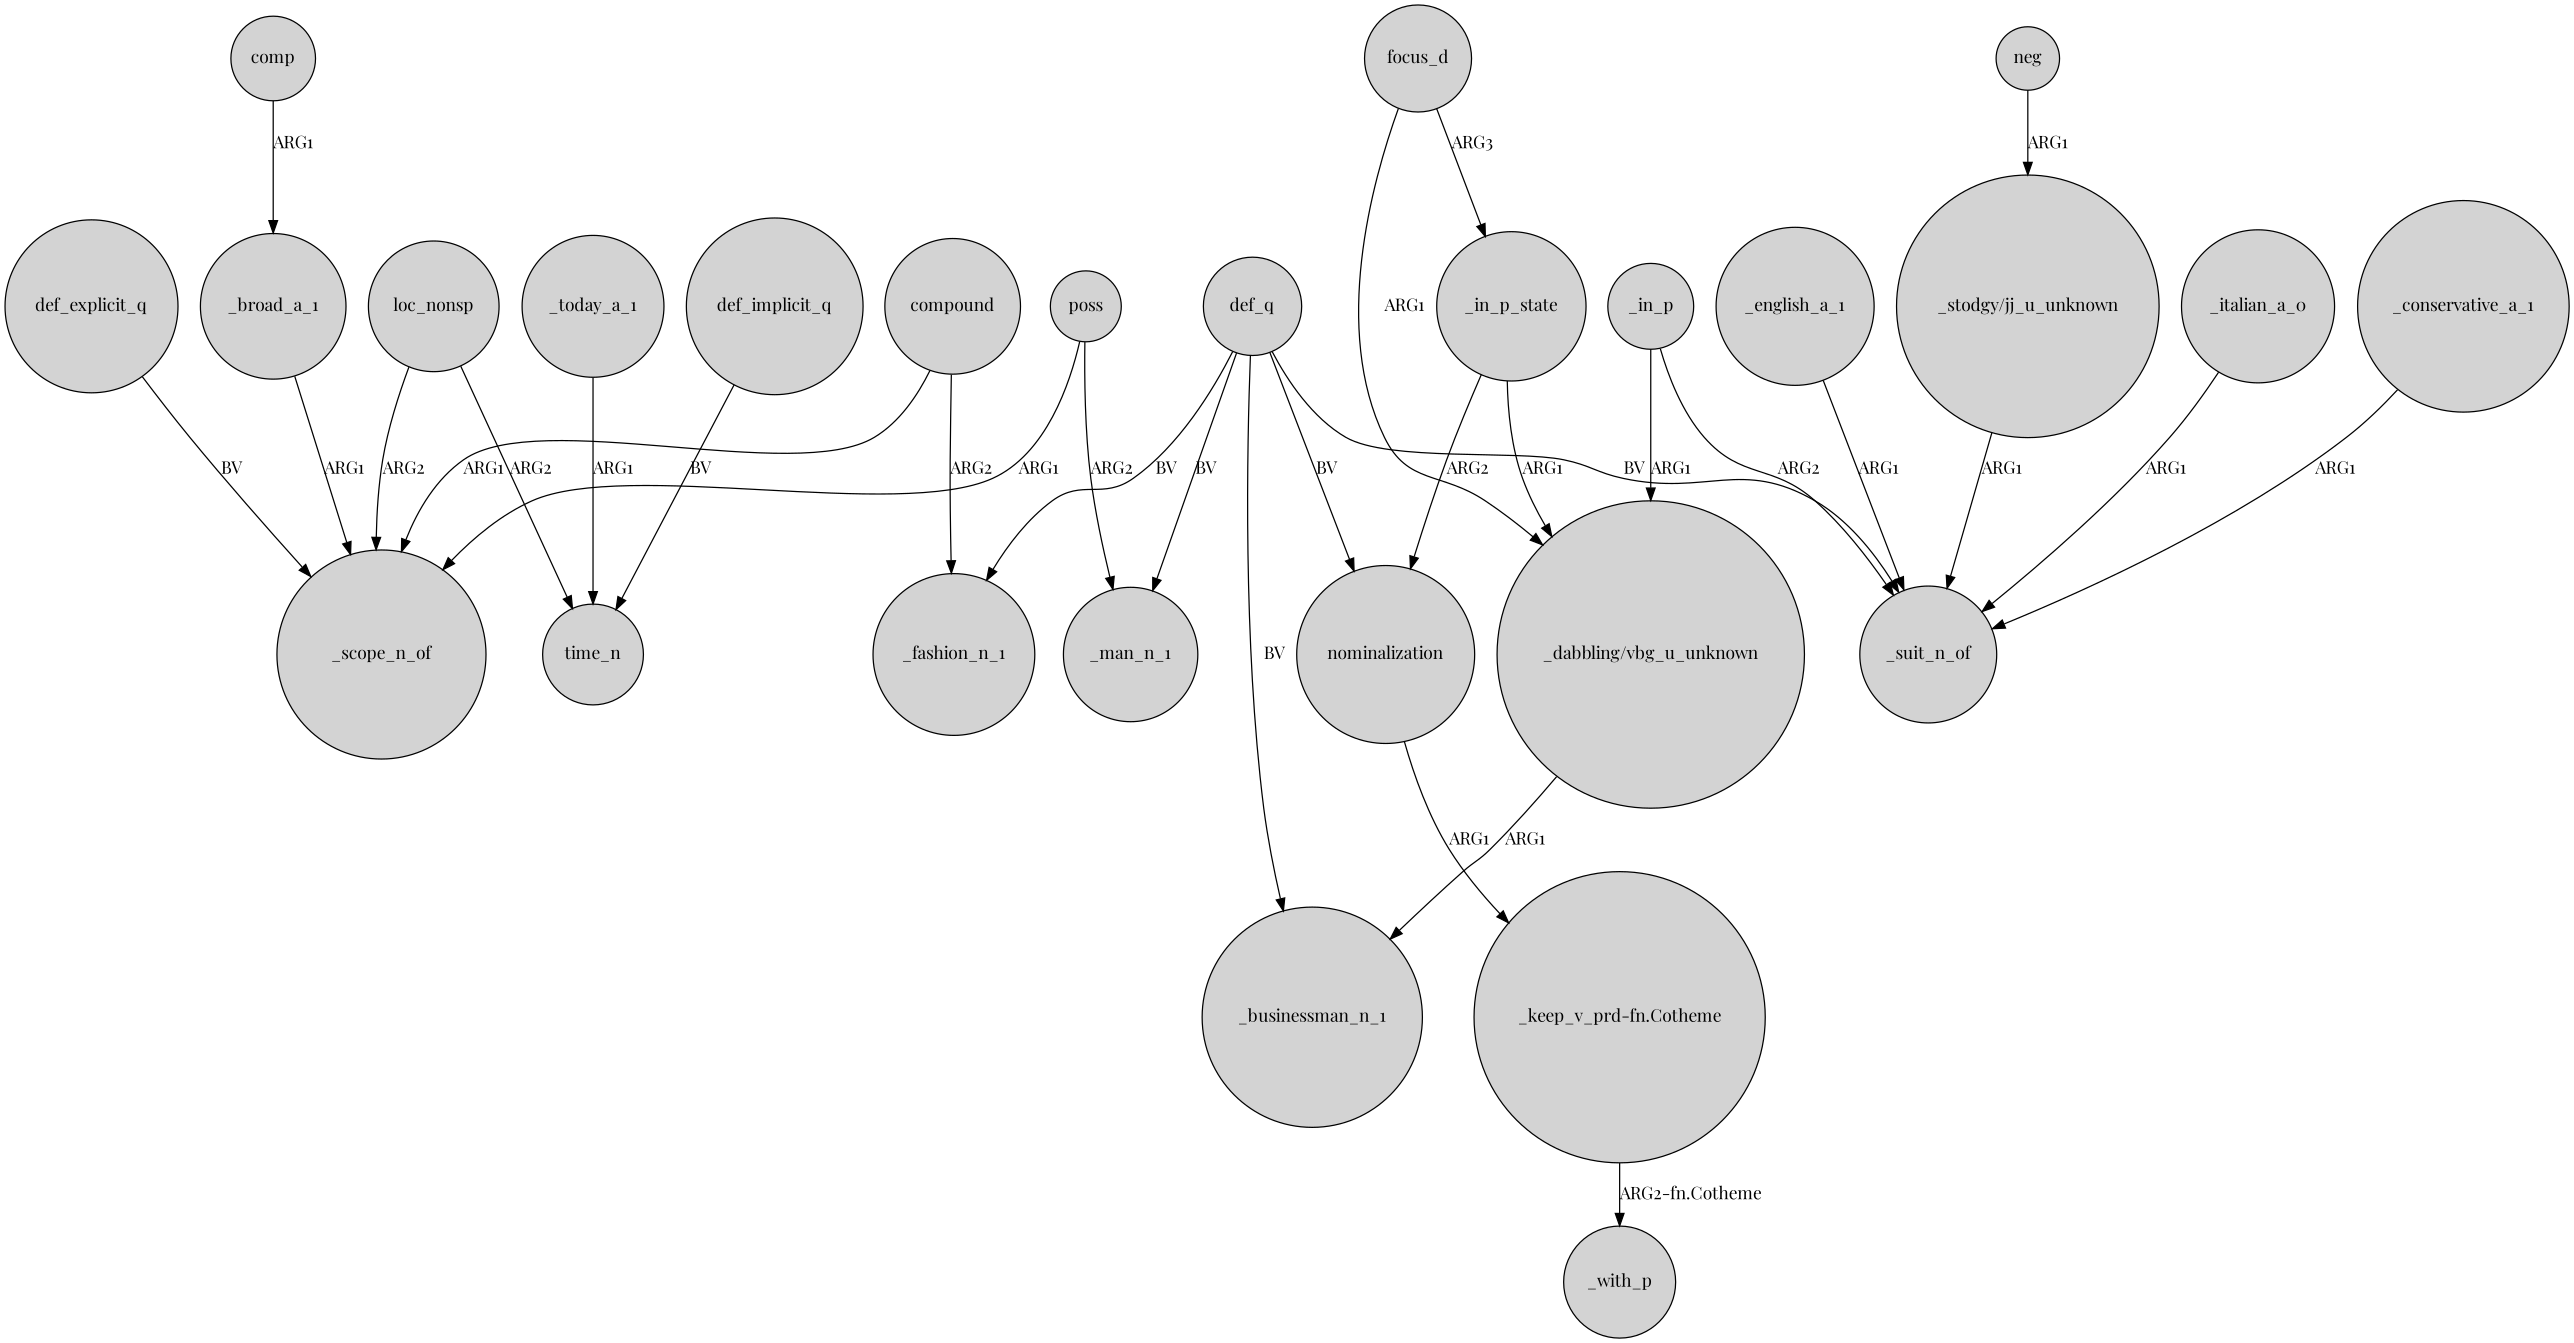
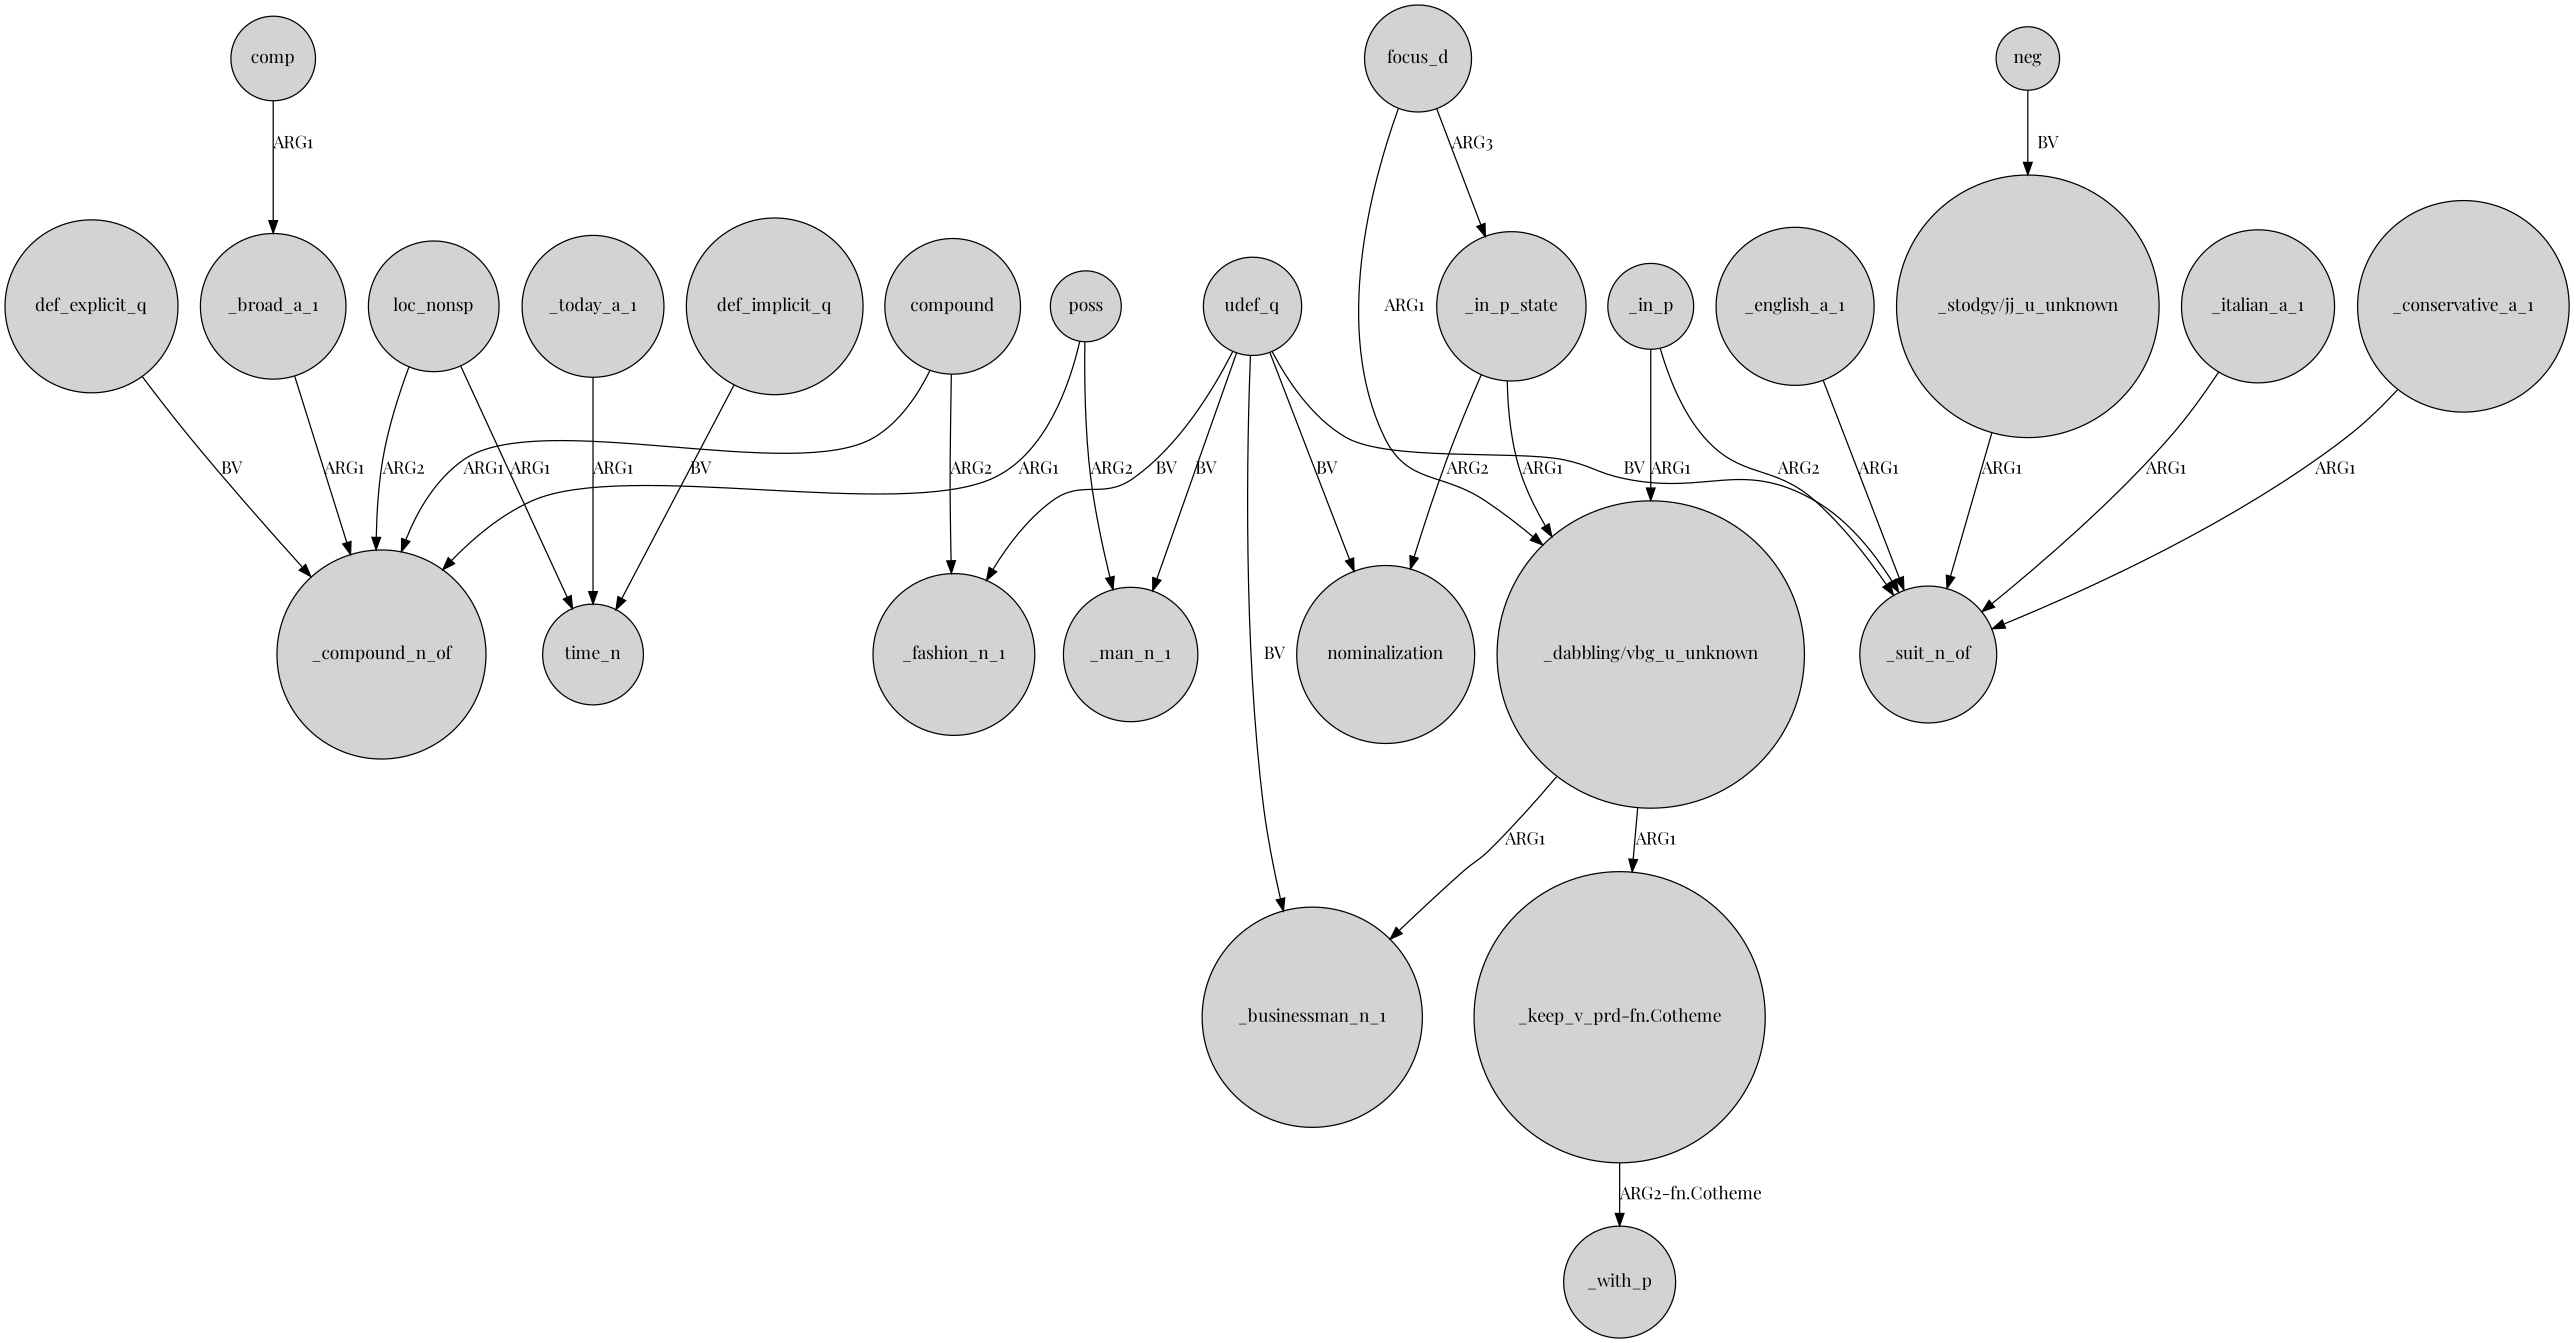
(2048, 144) -> (2048, 144)
(1253, 306) -> (1253, 306)
(2258, 306) -> (2258, 306)
(531, 469) -> (531, 469)
(381, 654) -> (381, 654)
(1441, 834) -> (1635, 833)
